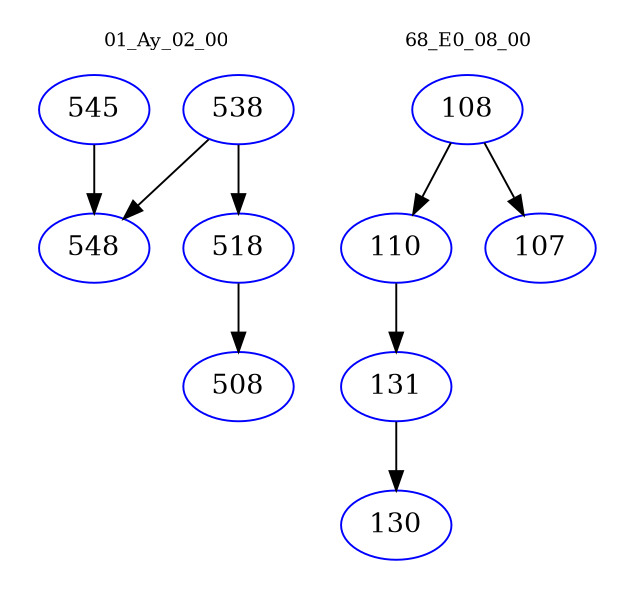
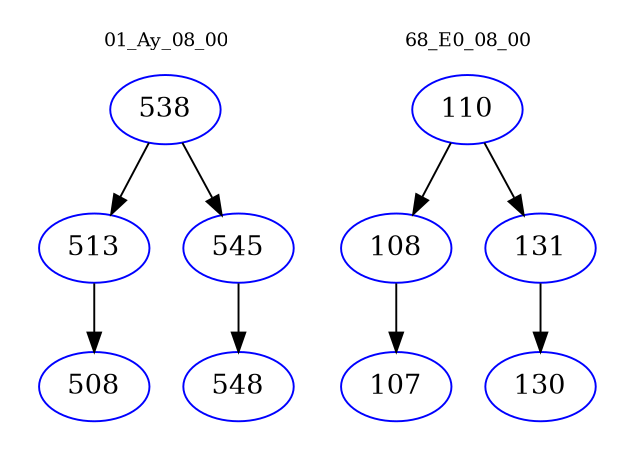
(166, 41) -> (166, 41)
(437, 170) -> (437, 170)
(173, 172) -> (197, 170)
(239, 248) -> (94, 248)
